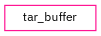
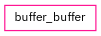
(50, 18) -> (50, 18)
